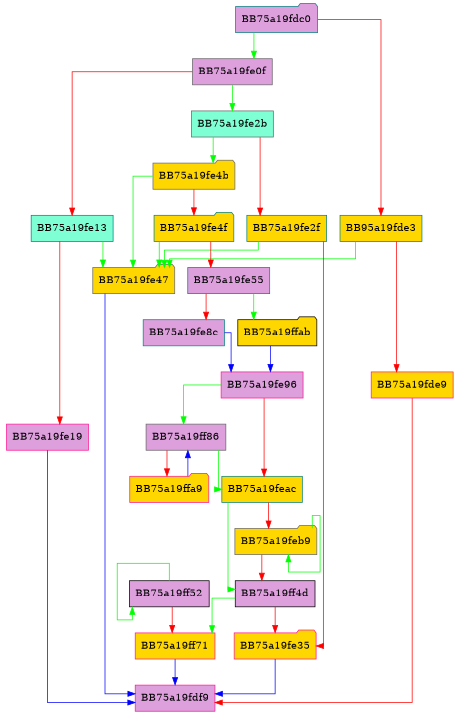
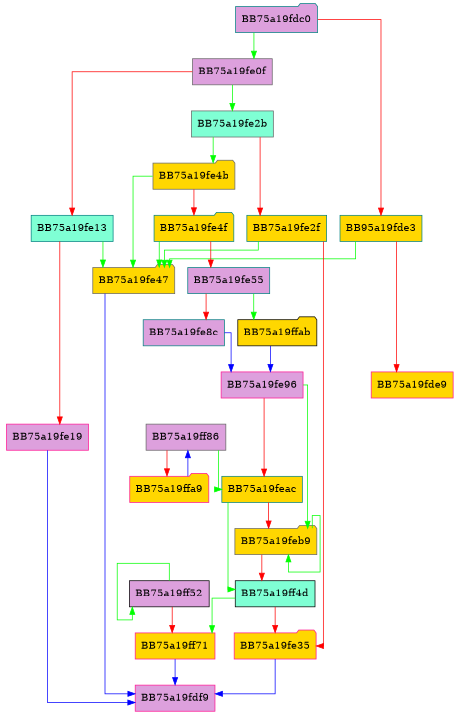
(186, 385) -> (308, 451)
(275, 594) -> (275, 594)
(412, 645) -> none
